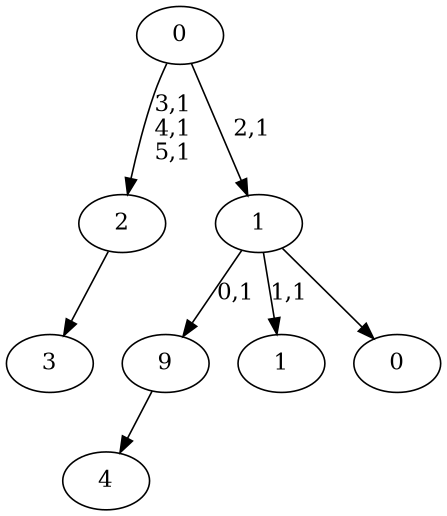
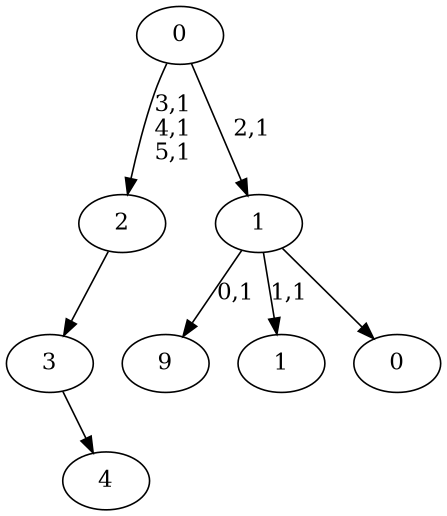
(140, 415) -> (74, 415)
